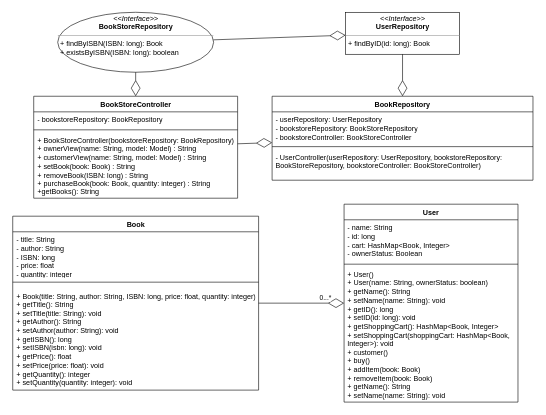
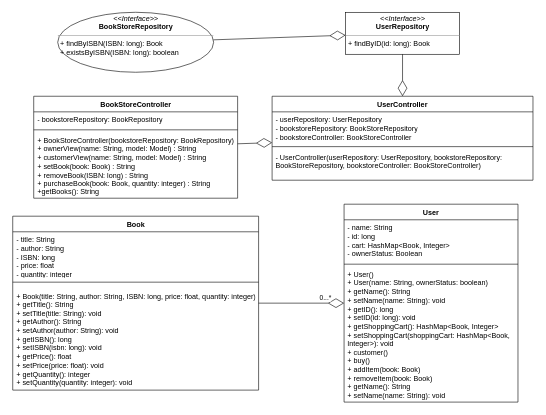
(136, 77) -> none
(403, 105) -> (403, 105)
